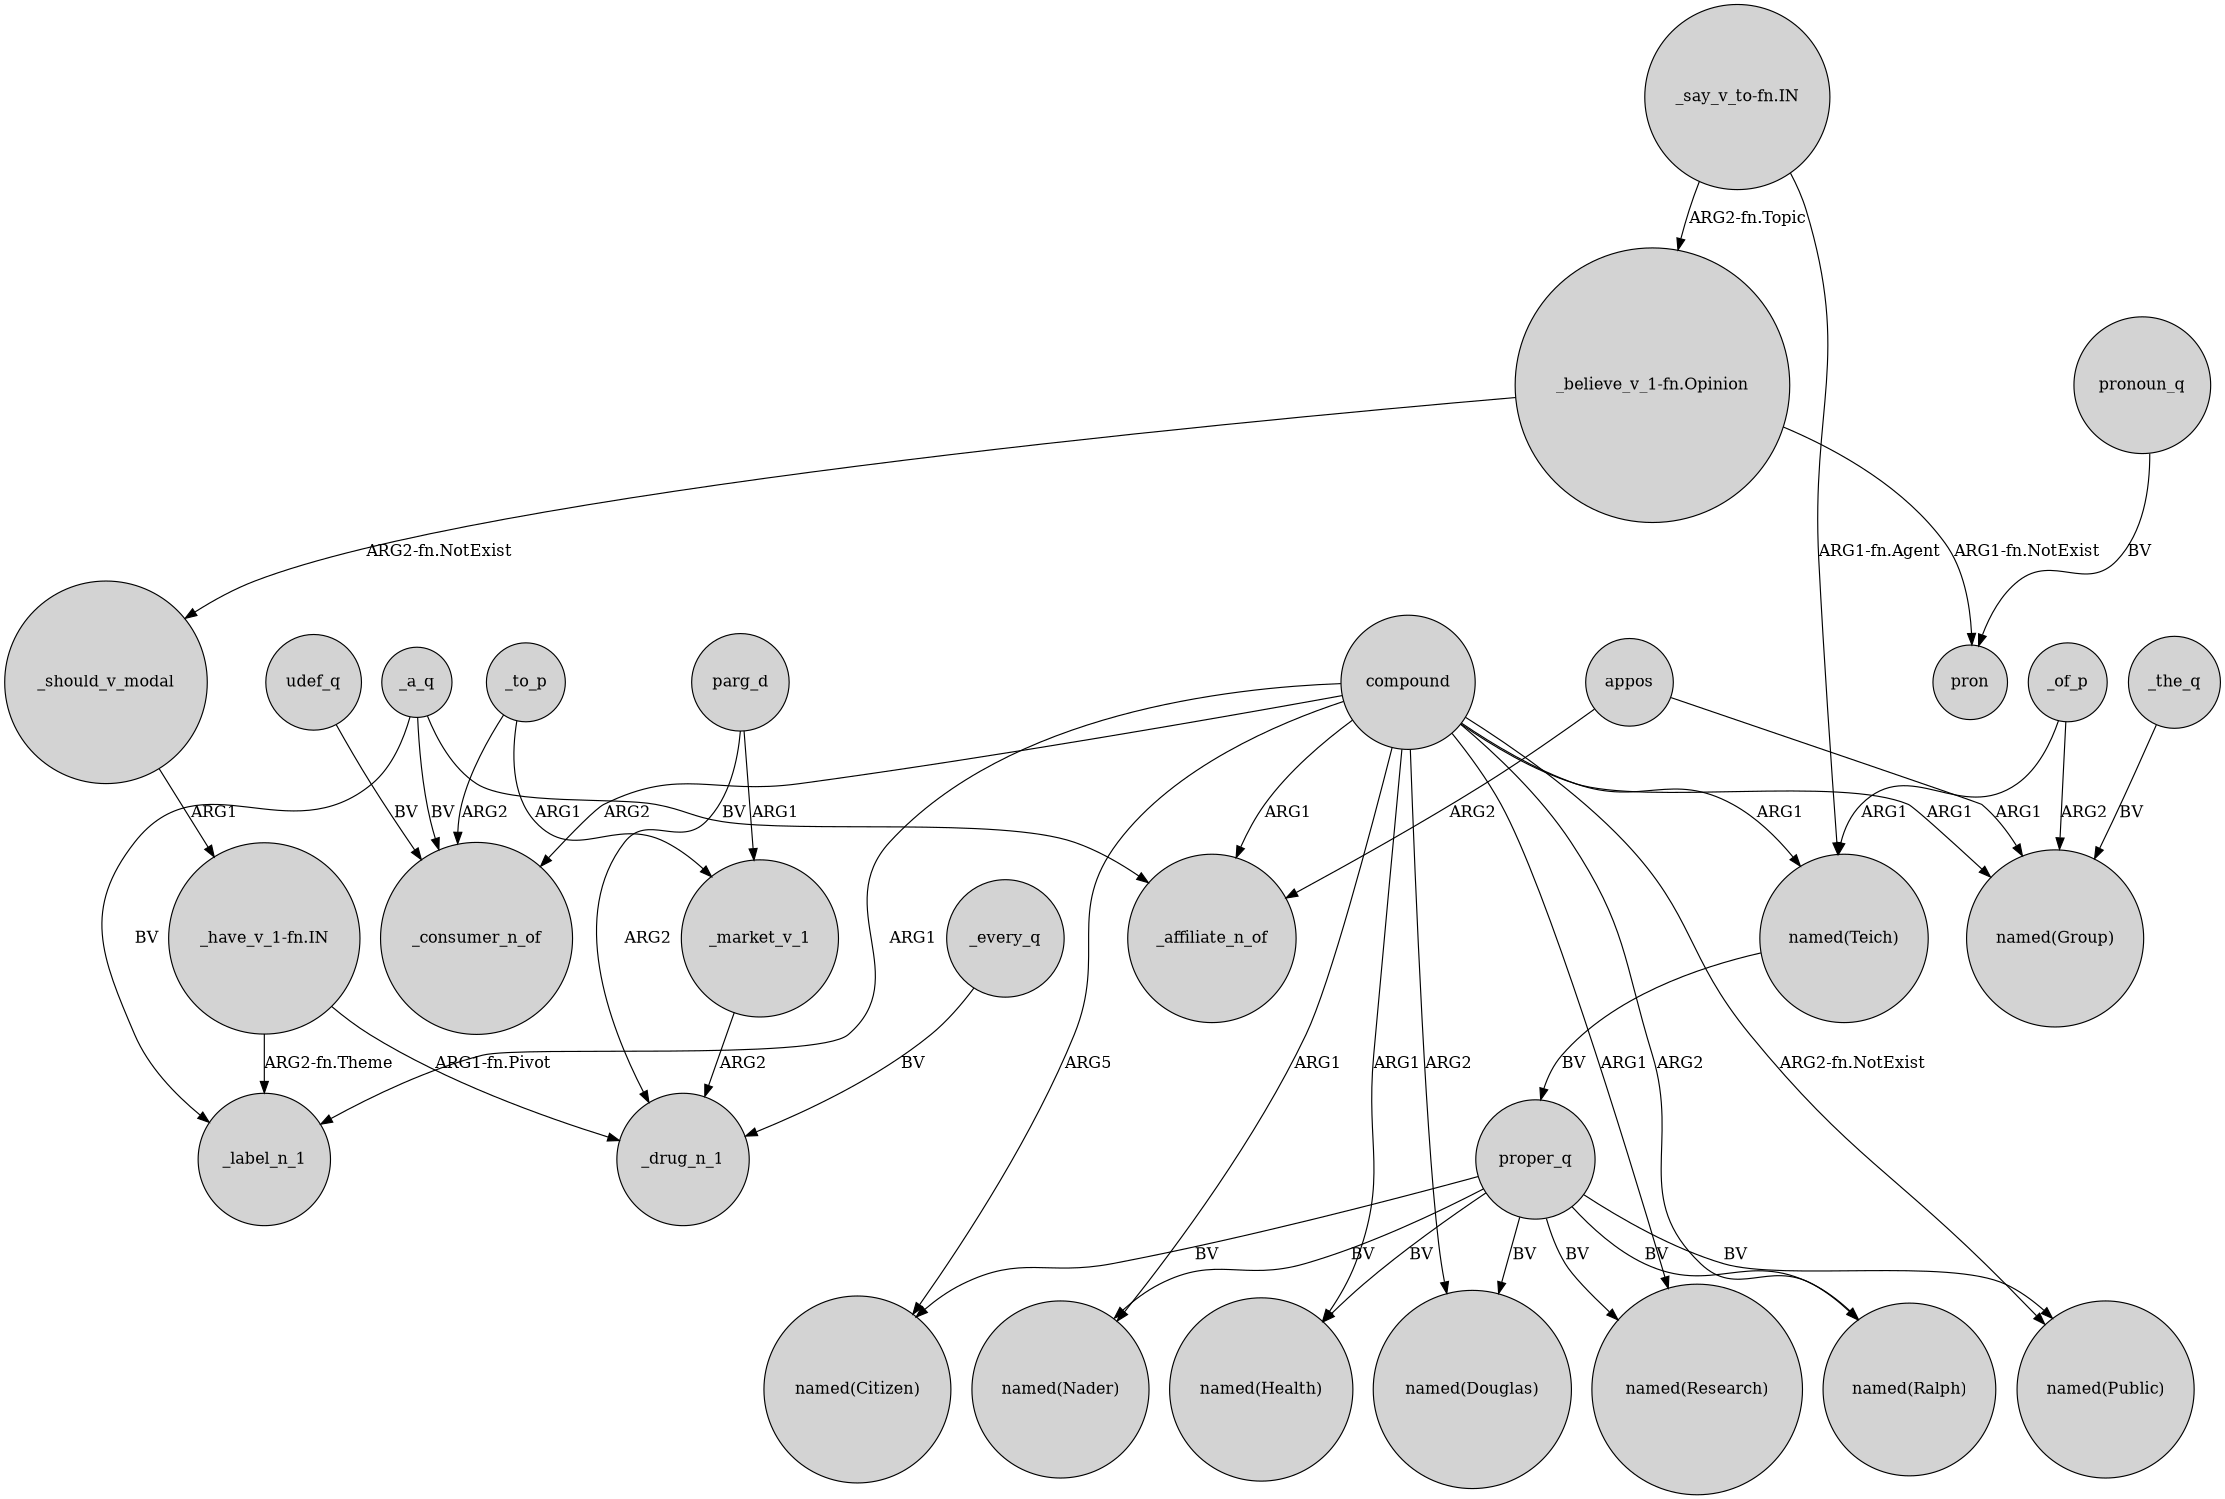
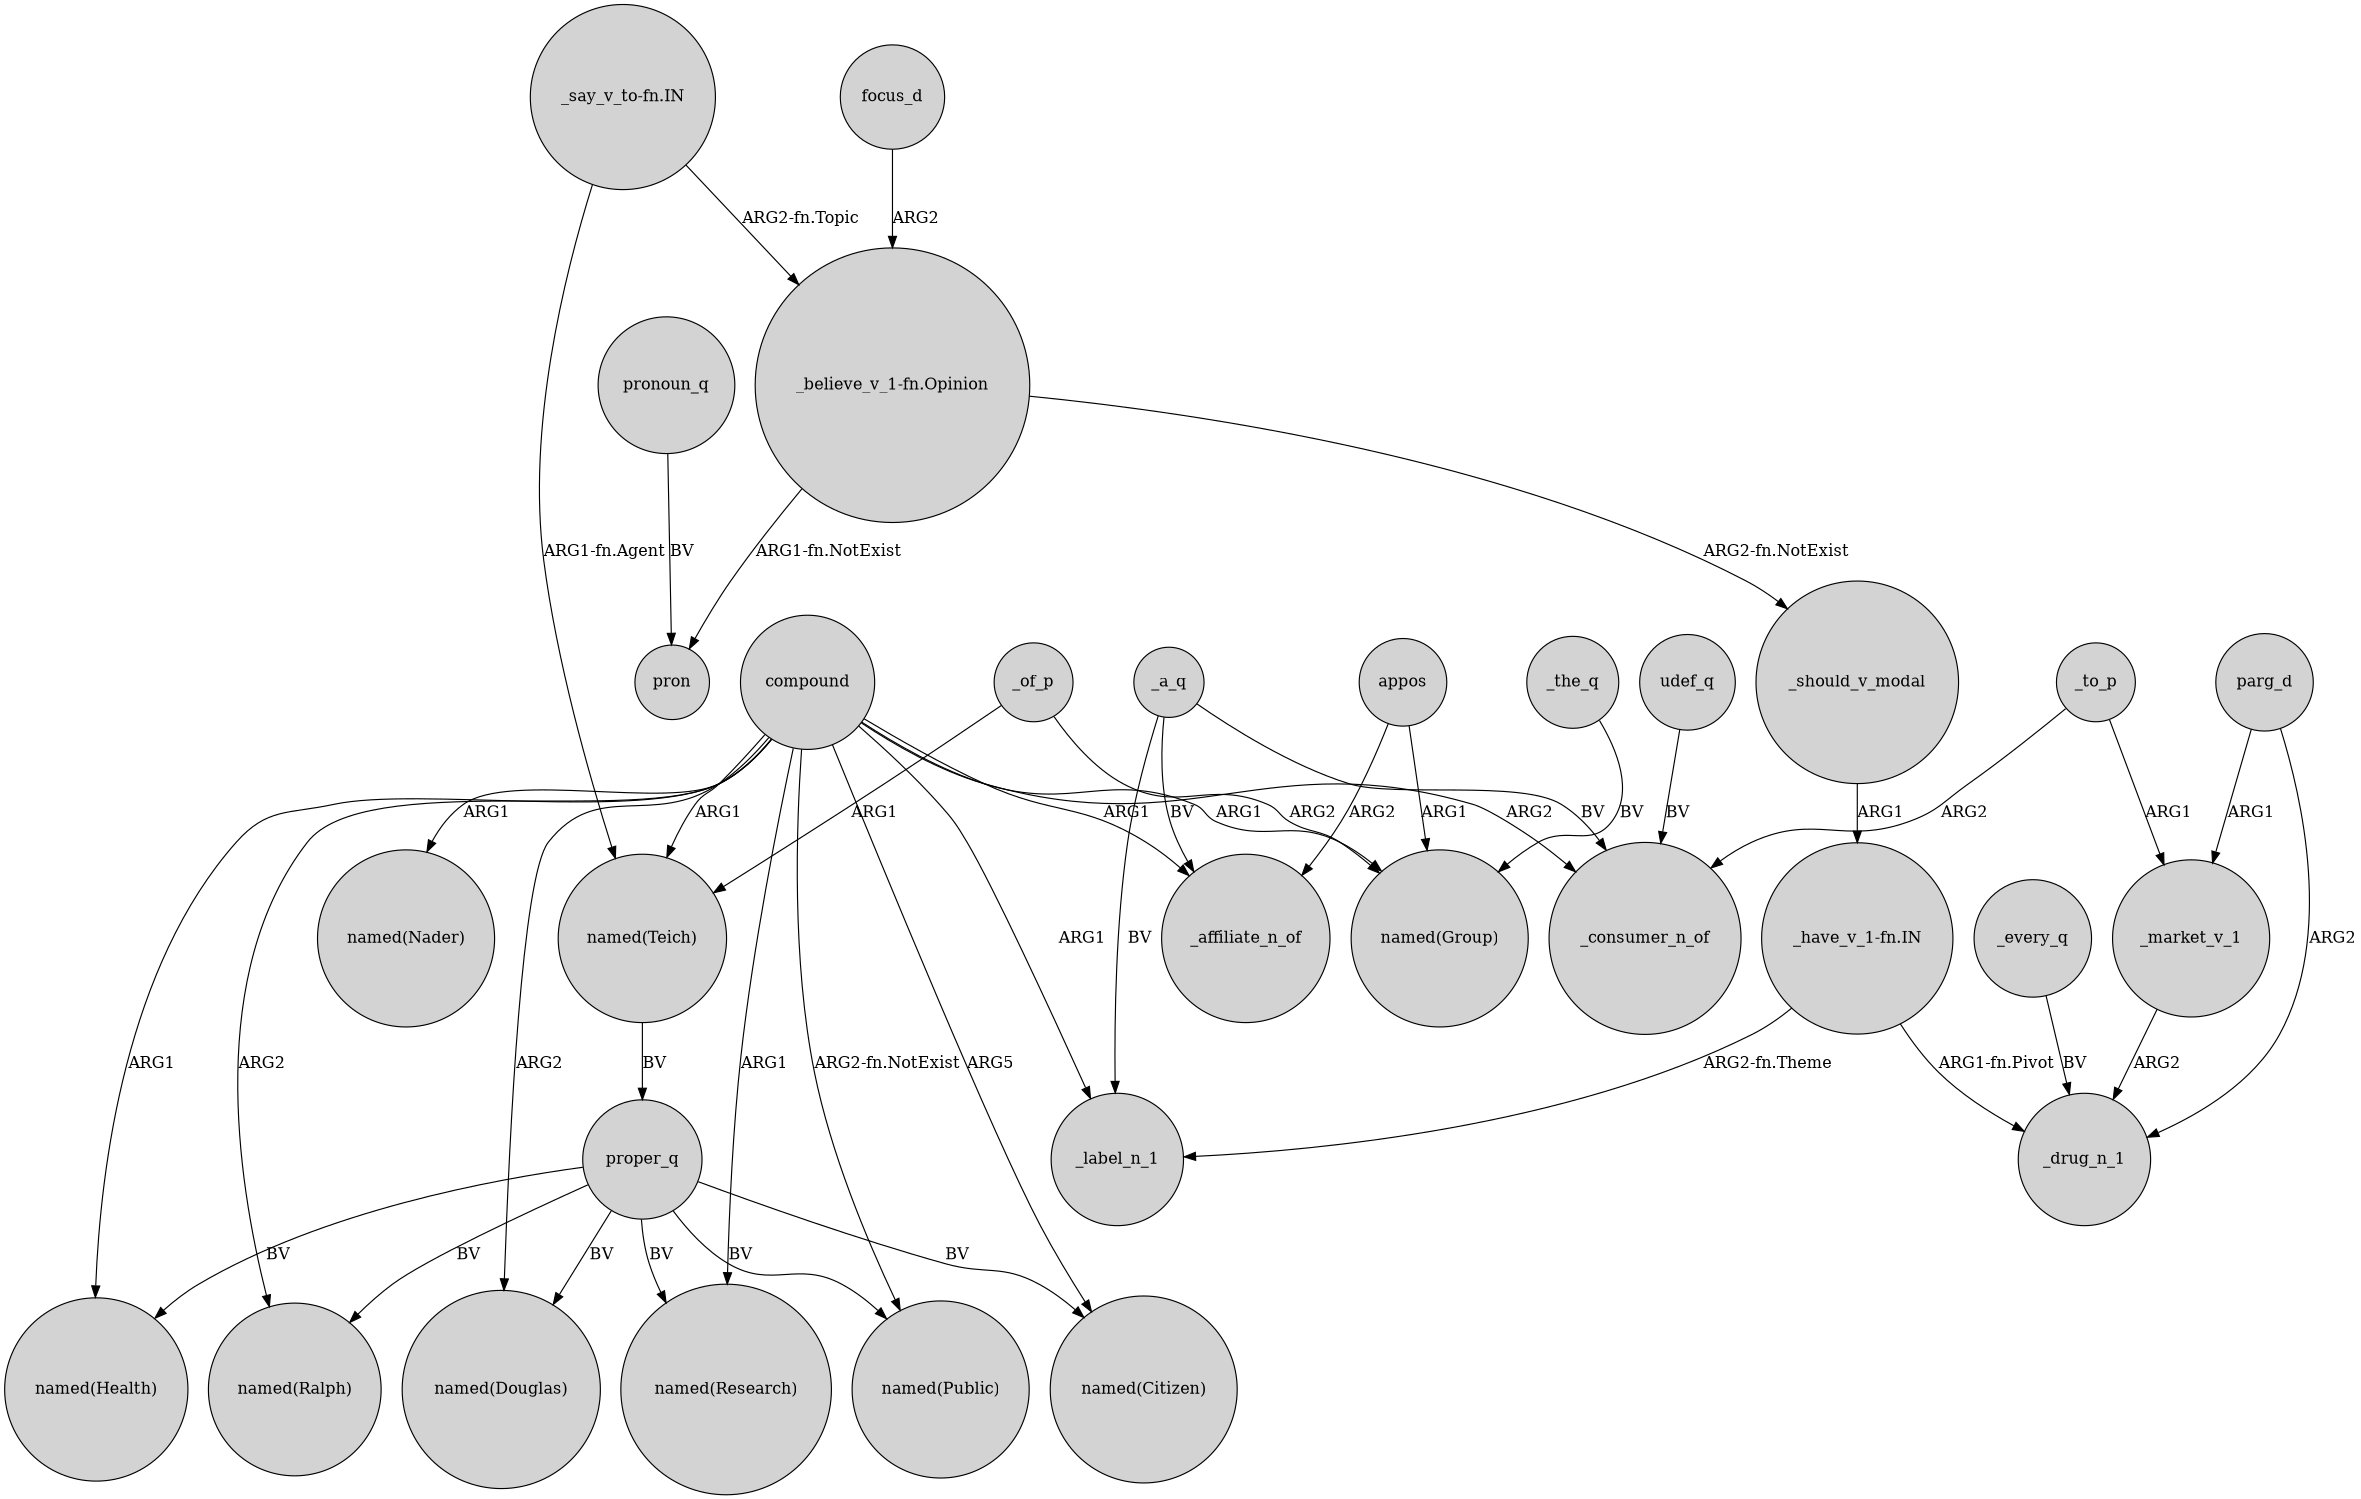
none -> (892, 97)
(1305, 1264) -> none
